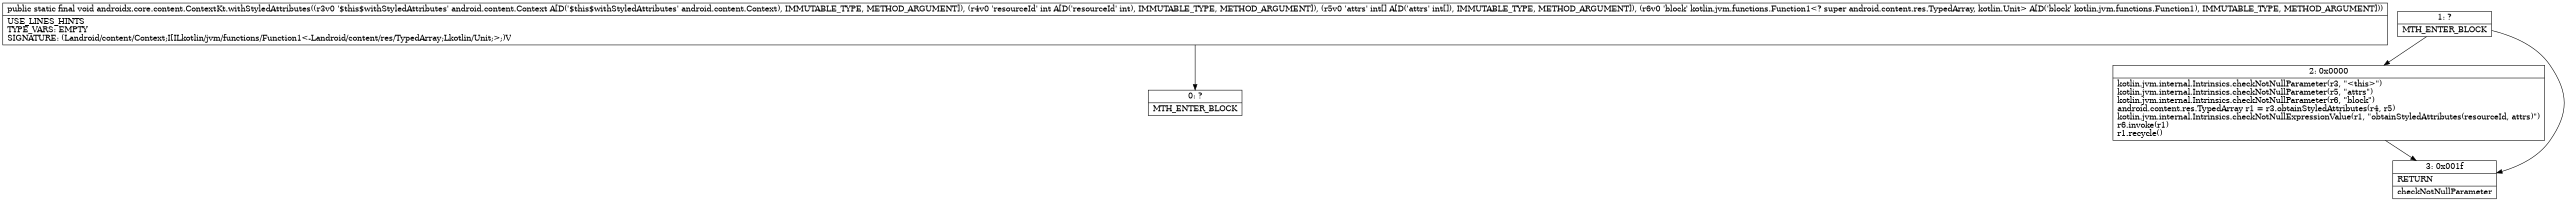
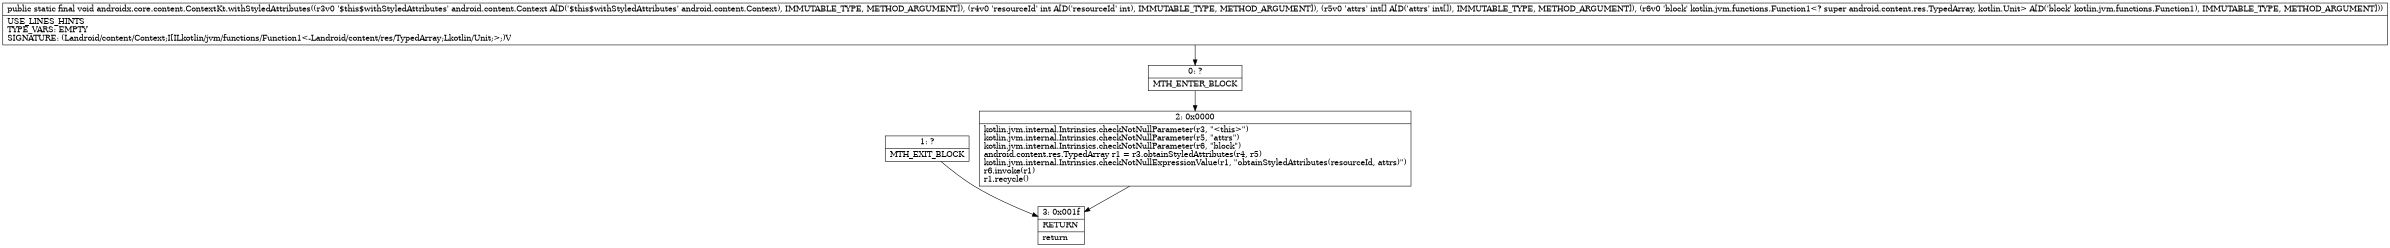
(2445, 30) -> (927, 155)
(2408, 49) -> (1195, 98)
(2445, 192) -> (1055, 238)
